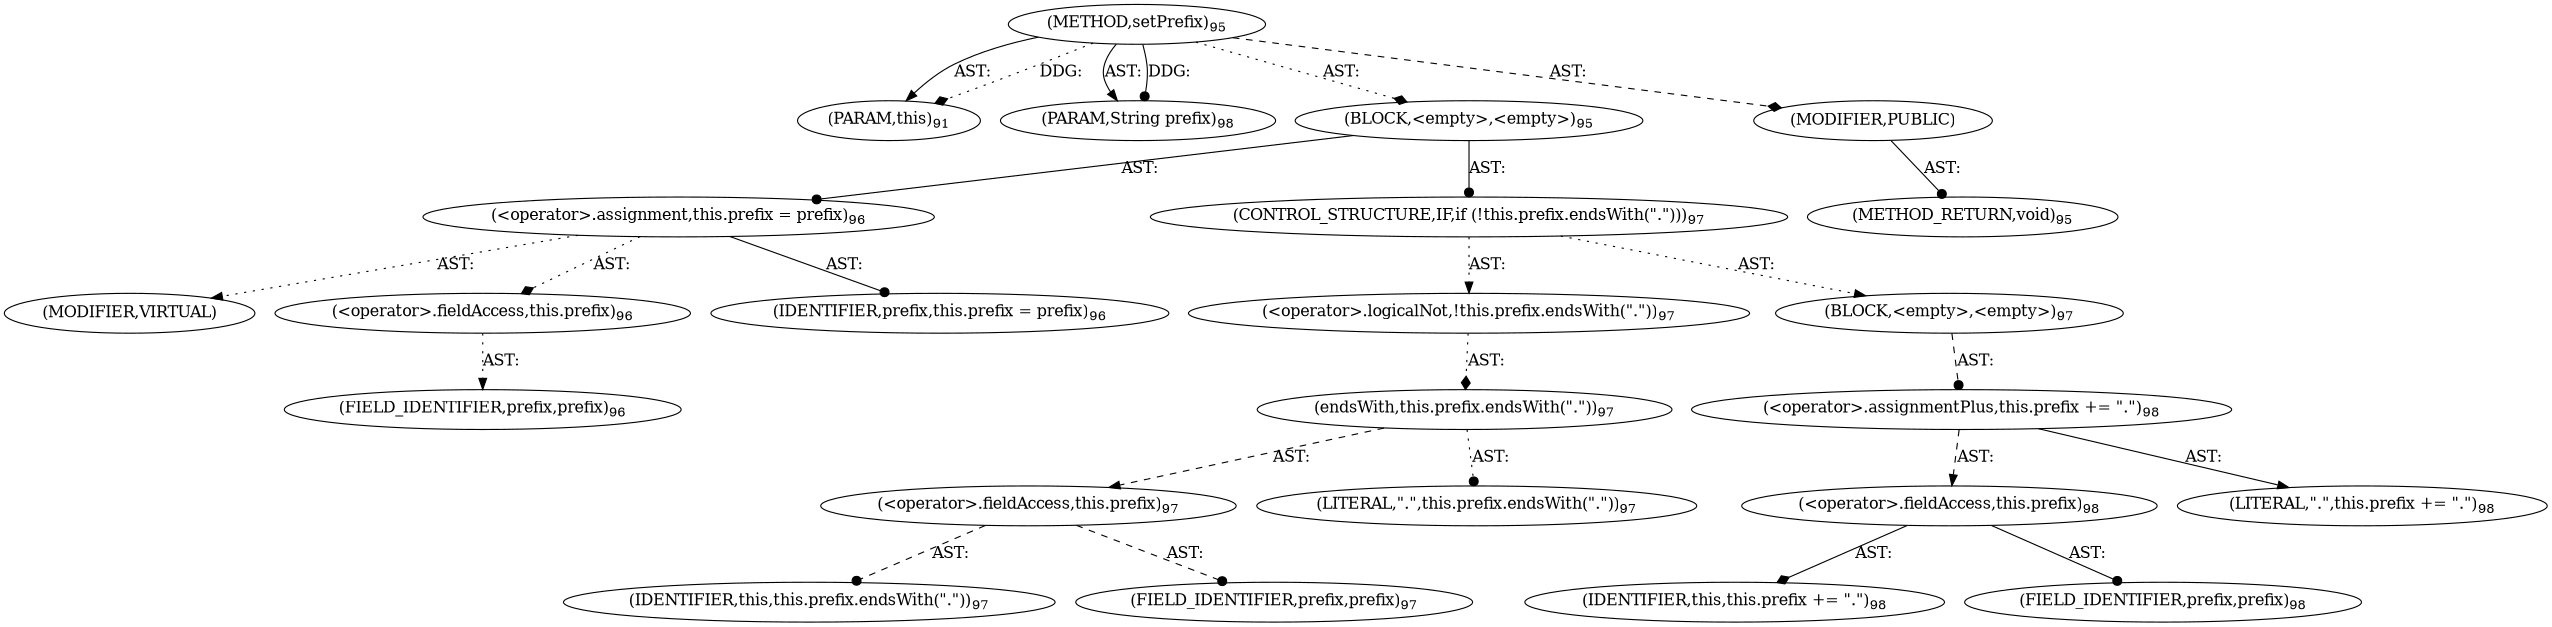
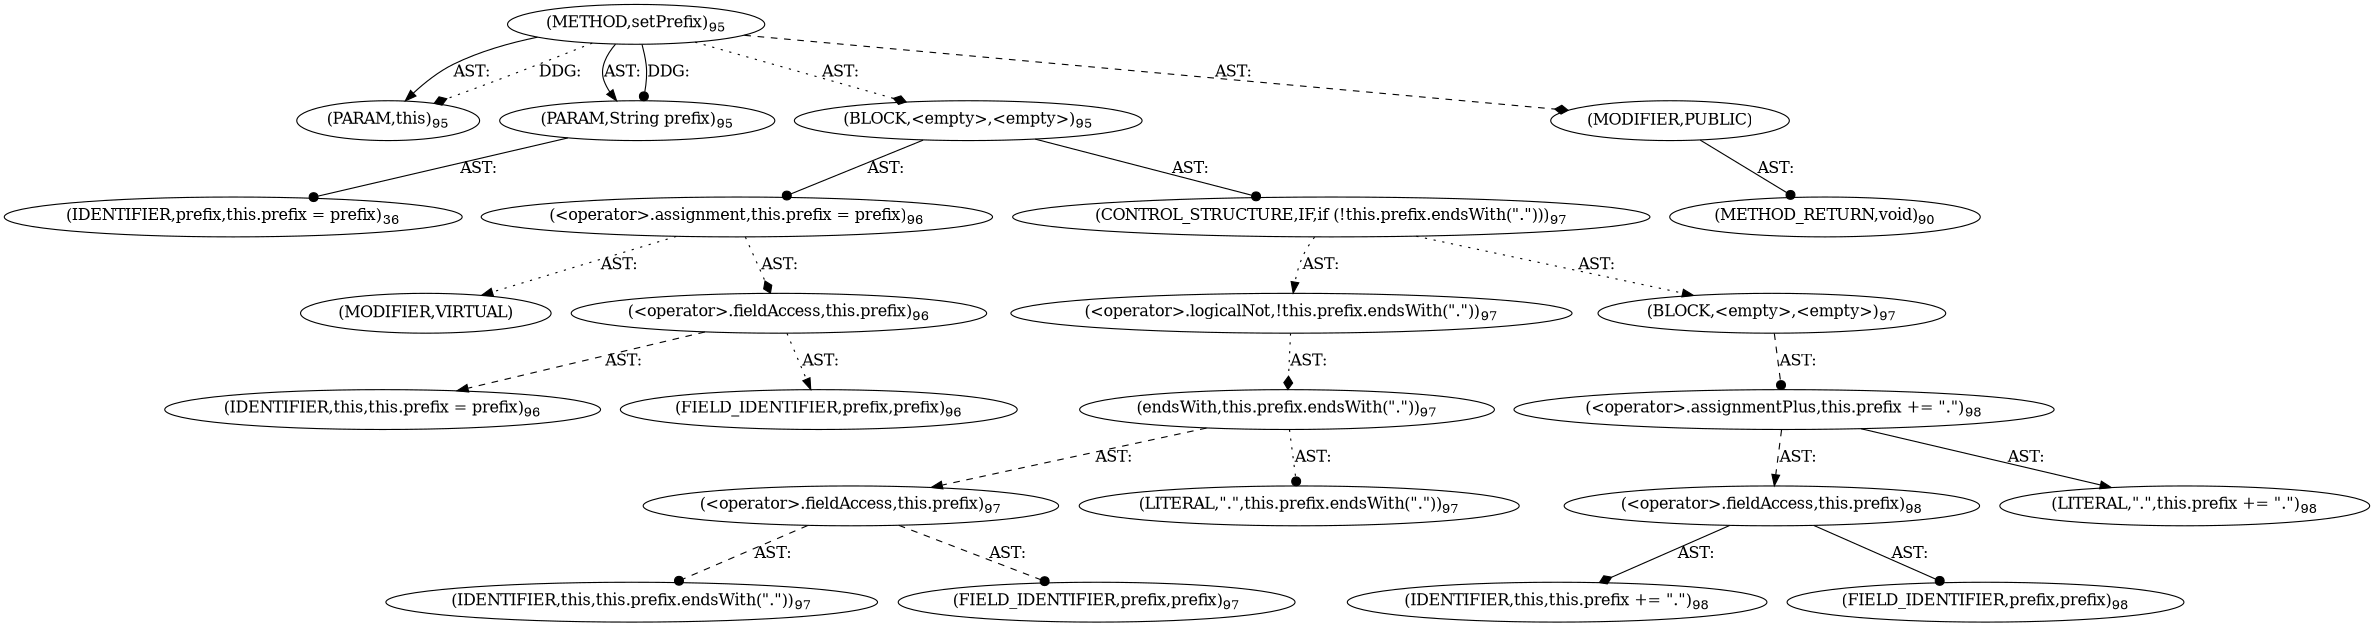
(942, 119) -> (441, 119)
(1226, 119) -> (725, 119)
(2065, 215) -> (1927, 215)
(805, 264) -> (443, 167)
(1098, 312) -> (392, 215)
none -> (383, 410)
